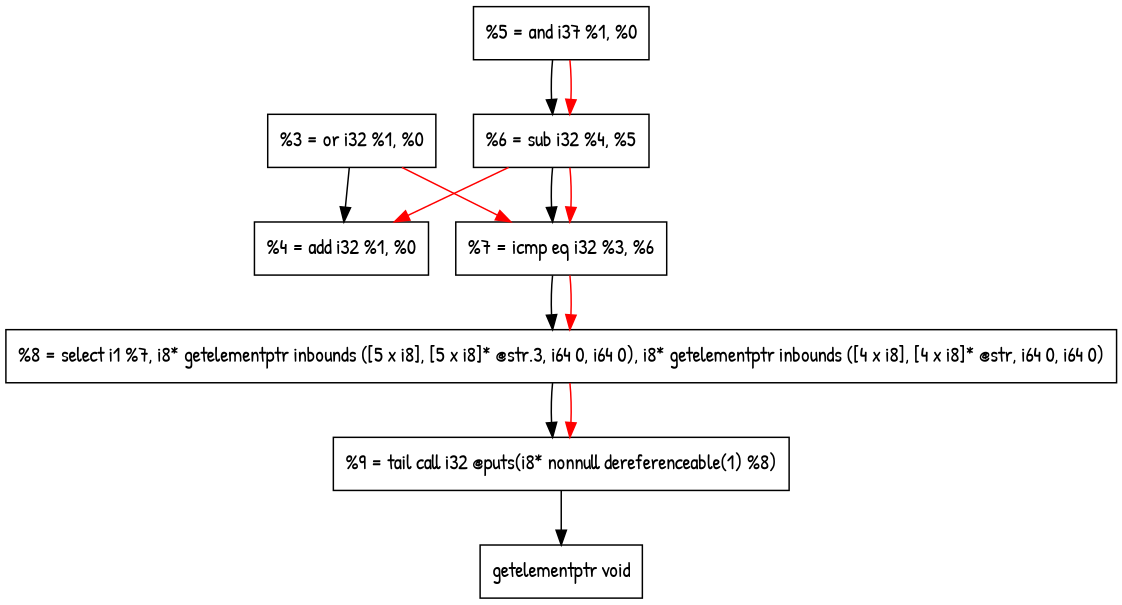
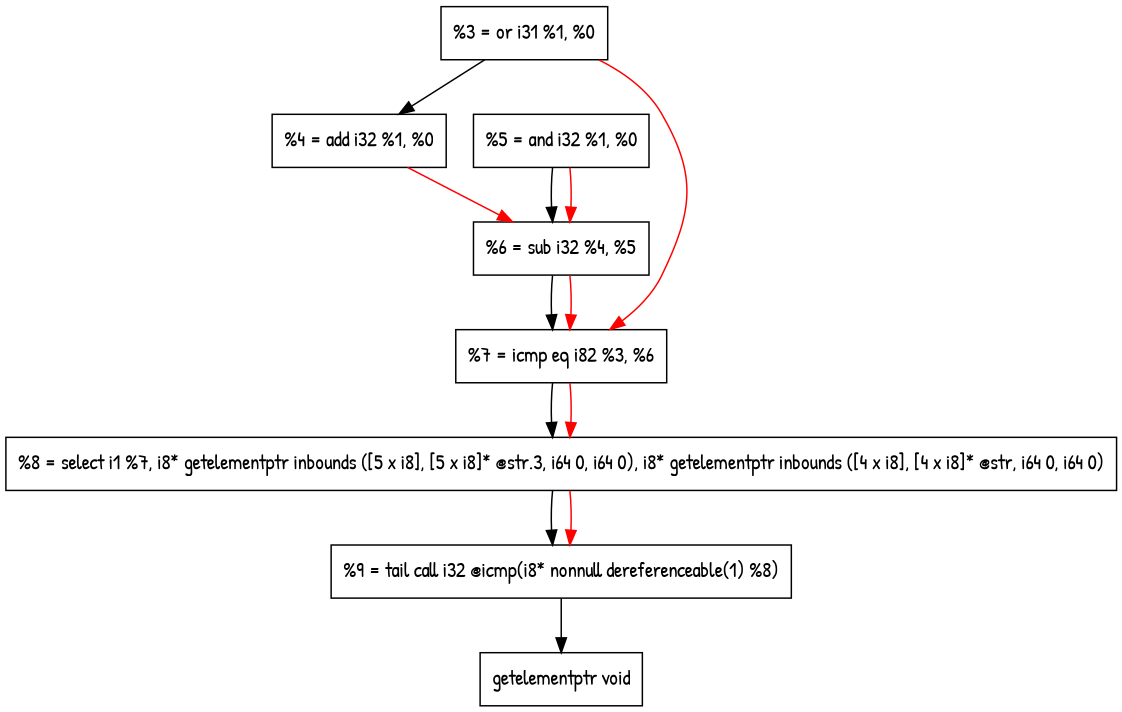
(561, 33) -> (561, 141)
(352, 141) -> (524, 33)
(466, 188) -> (453, 191)
(561, 249) -> (561, 356)
(561, 464) -> (561, 572)
